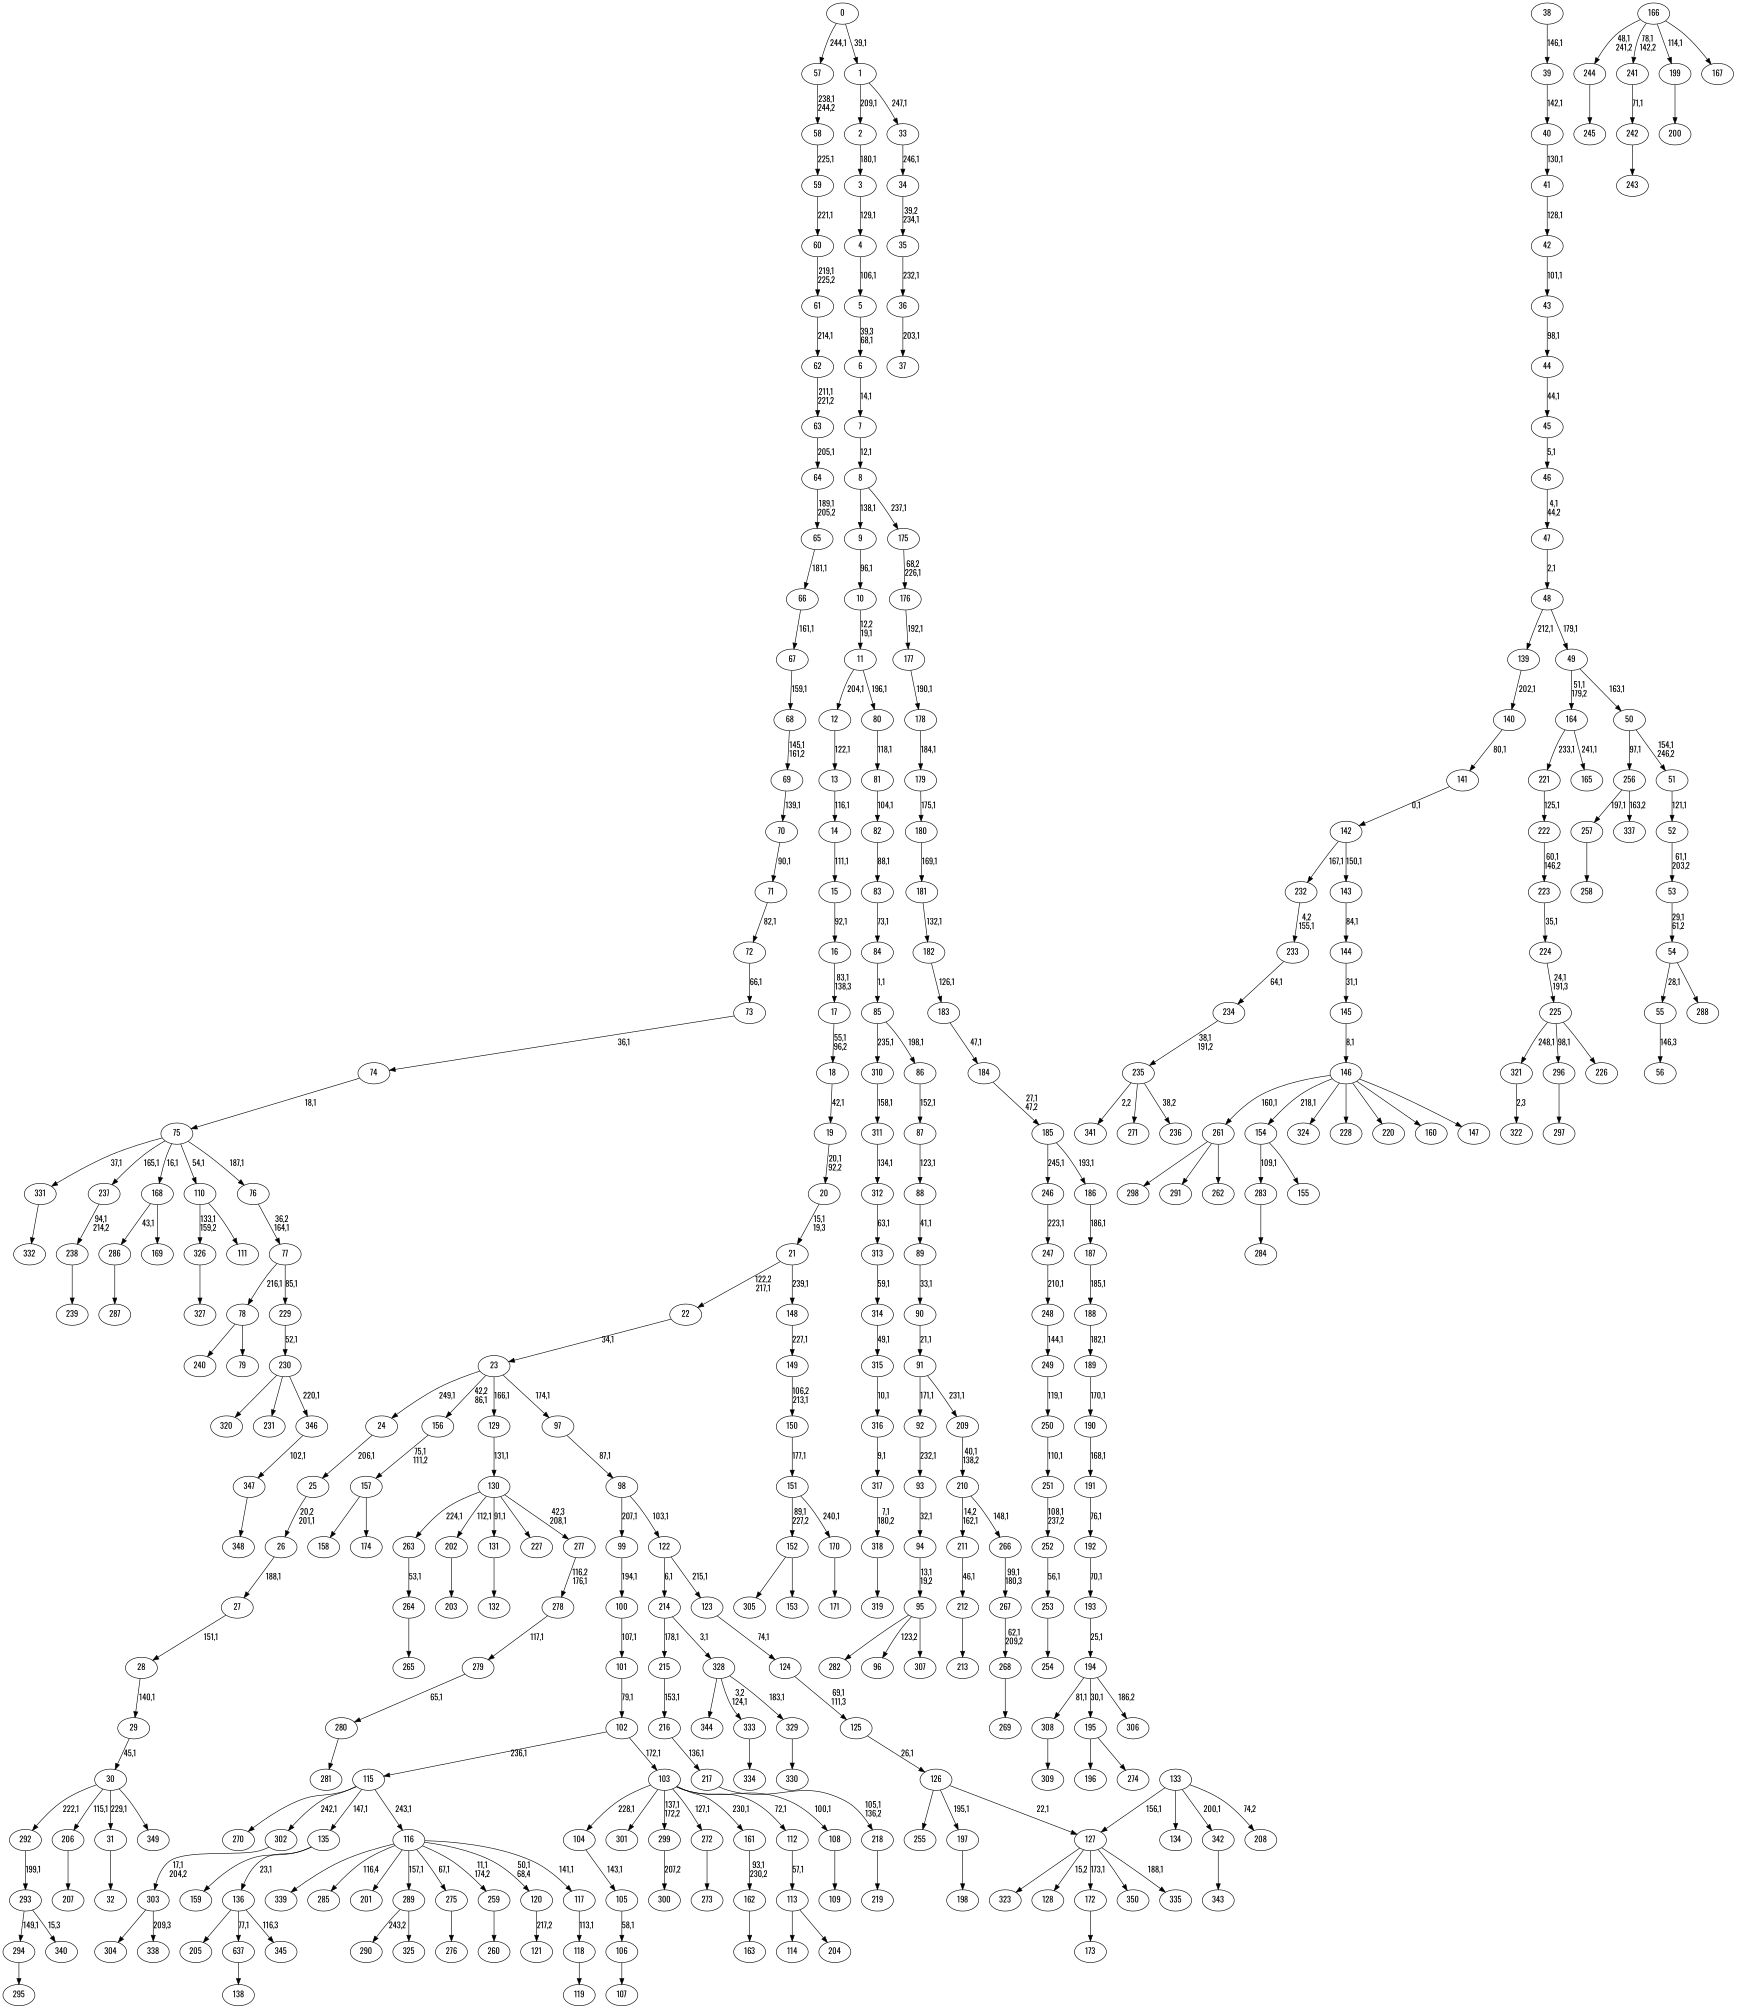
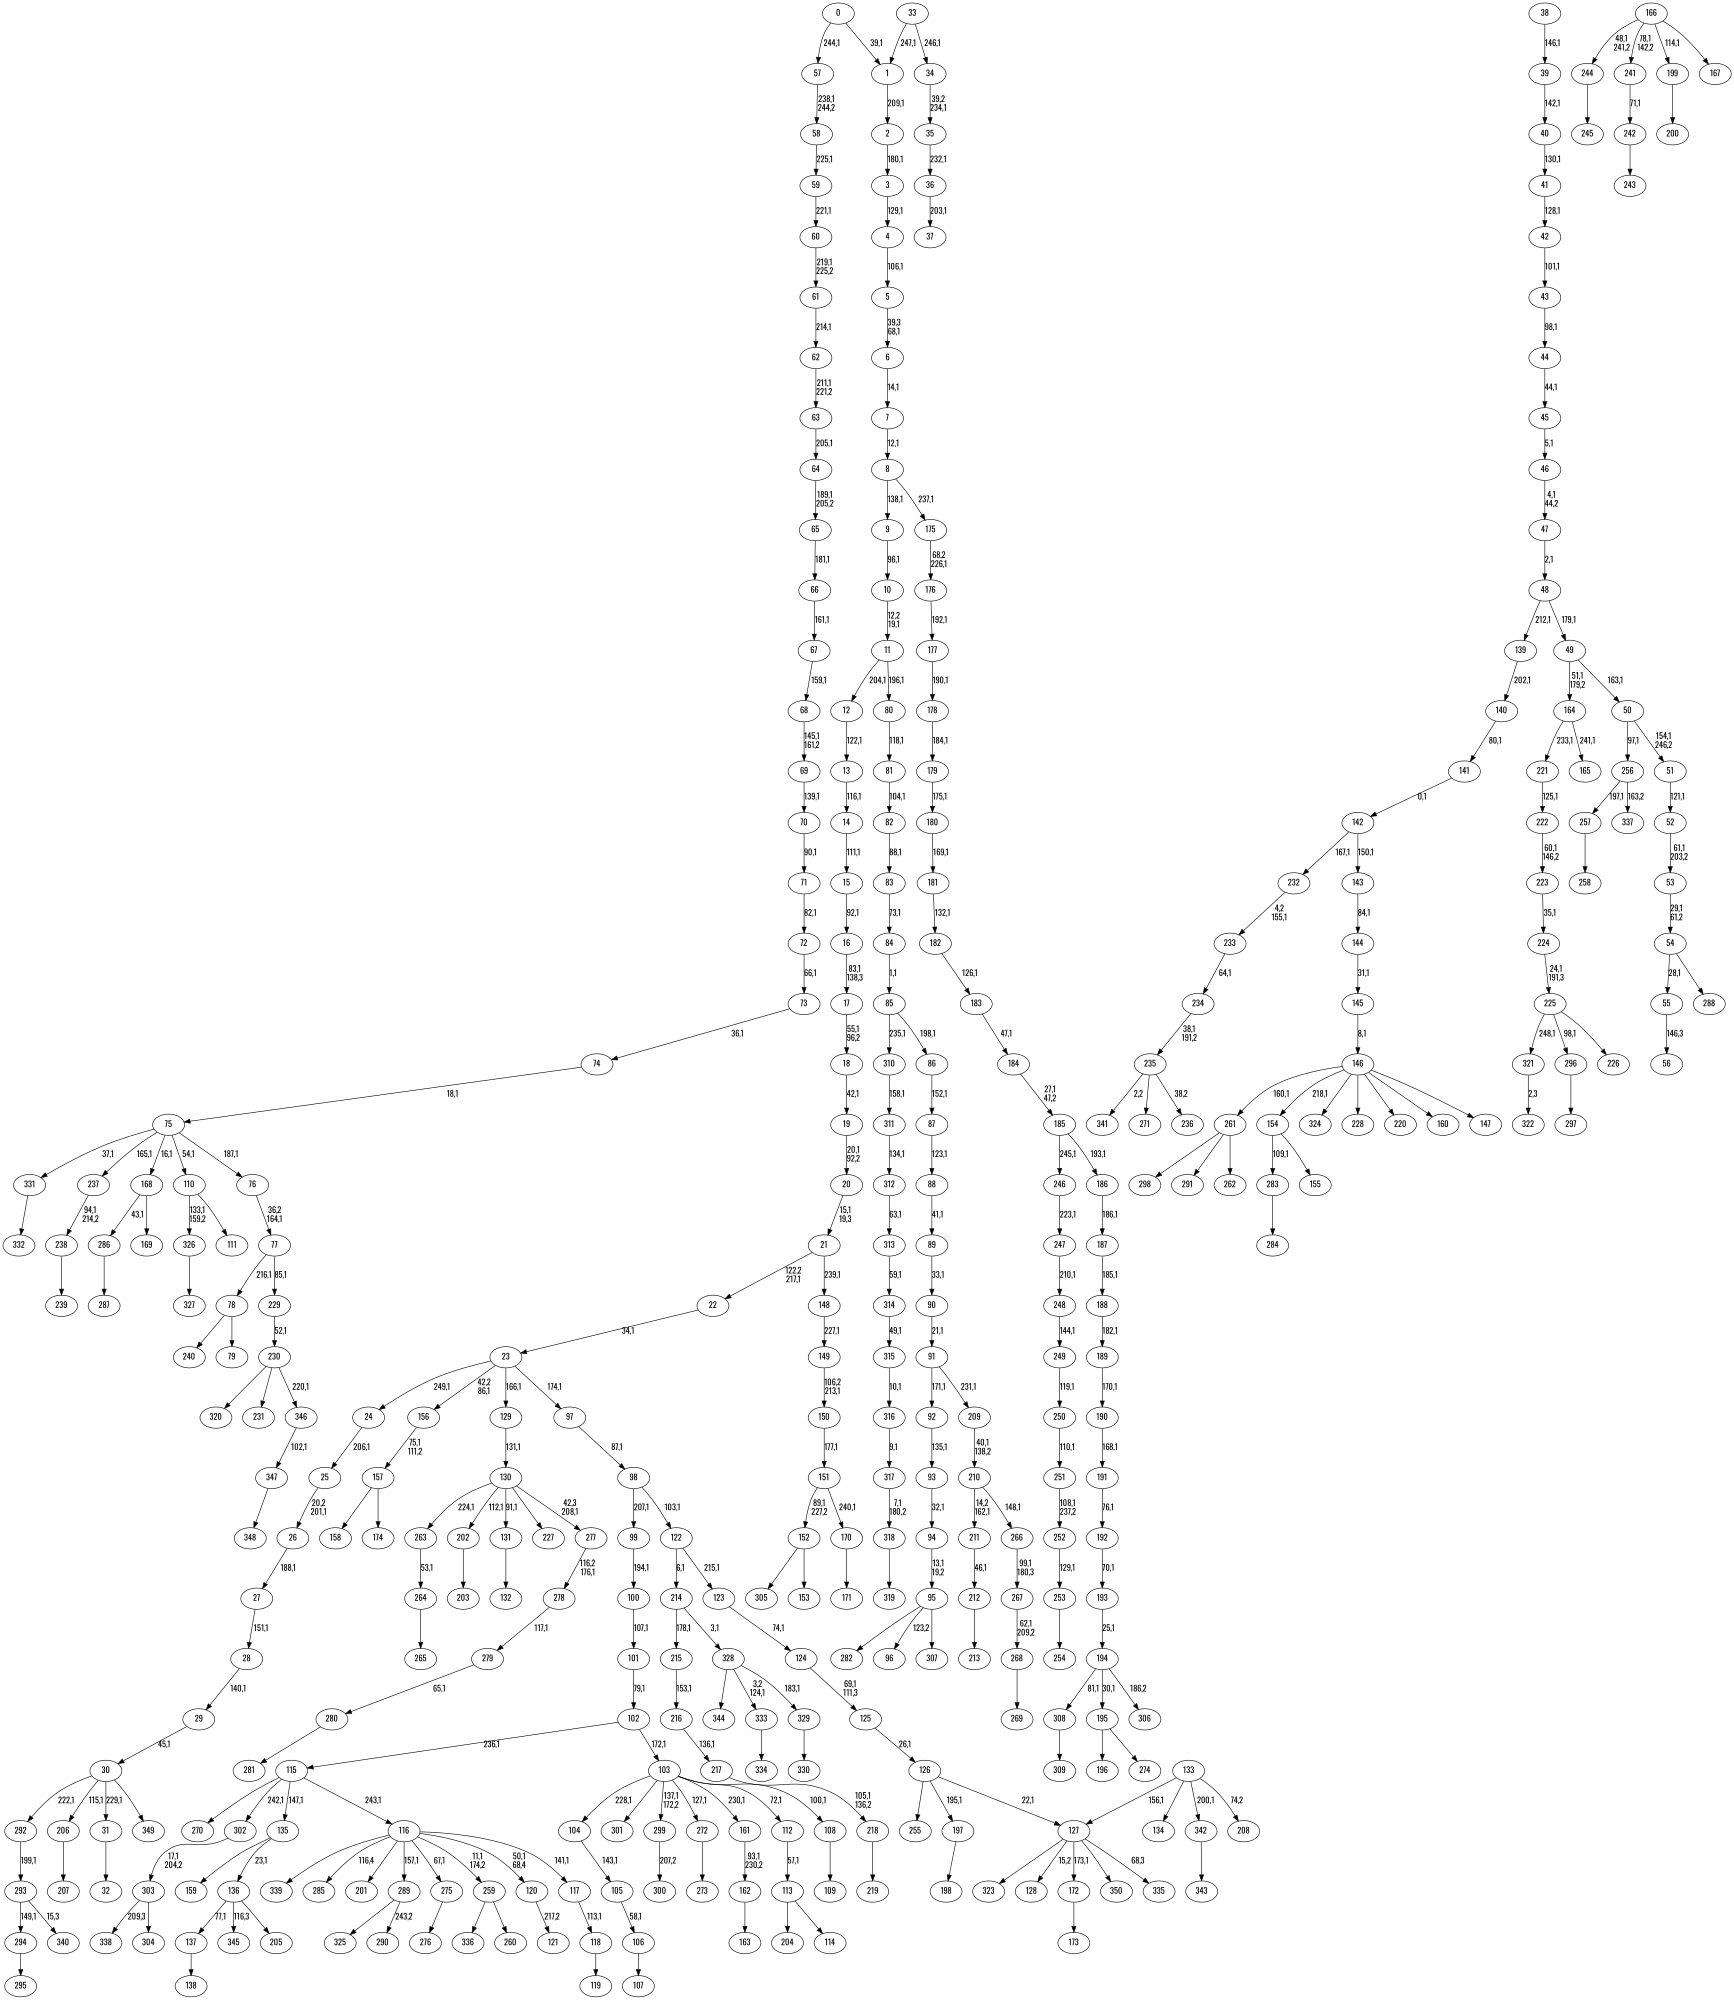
(883, 100) -> (898, 40)
(928, 1457) -> (940, 1448)
(1054, 1577) -> (1068, 1569)
(1156, 1870) -> (1138, 1861)
none -> (468, 1943)
(238, 1952) -> (191, 1943)
